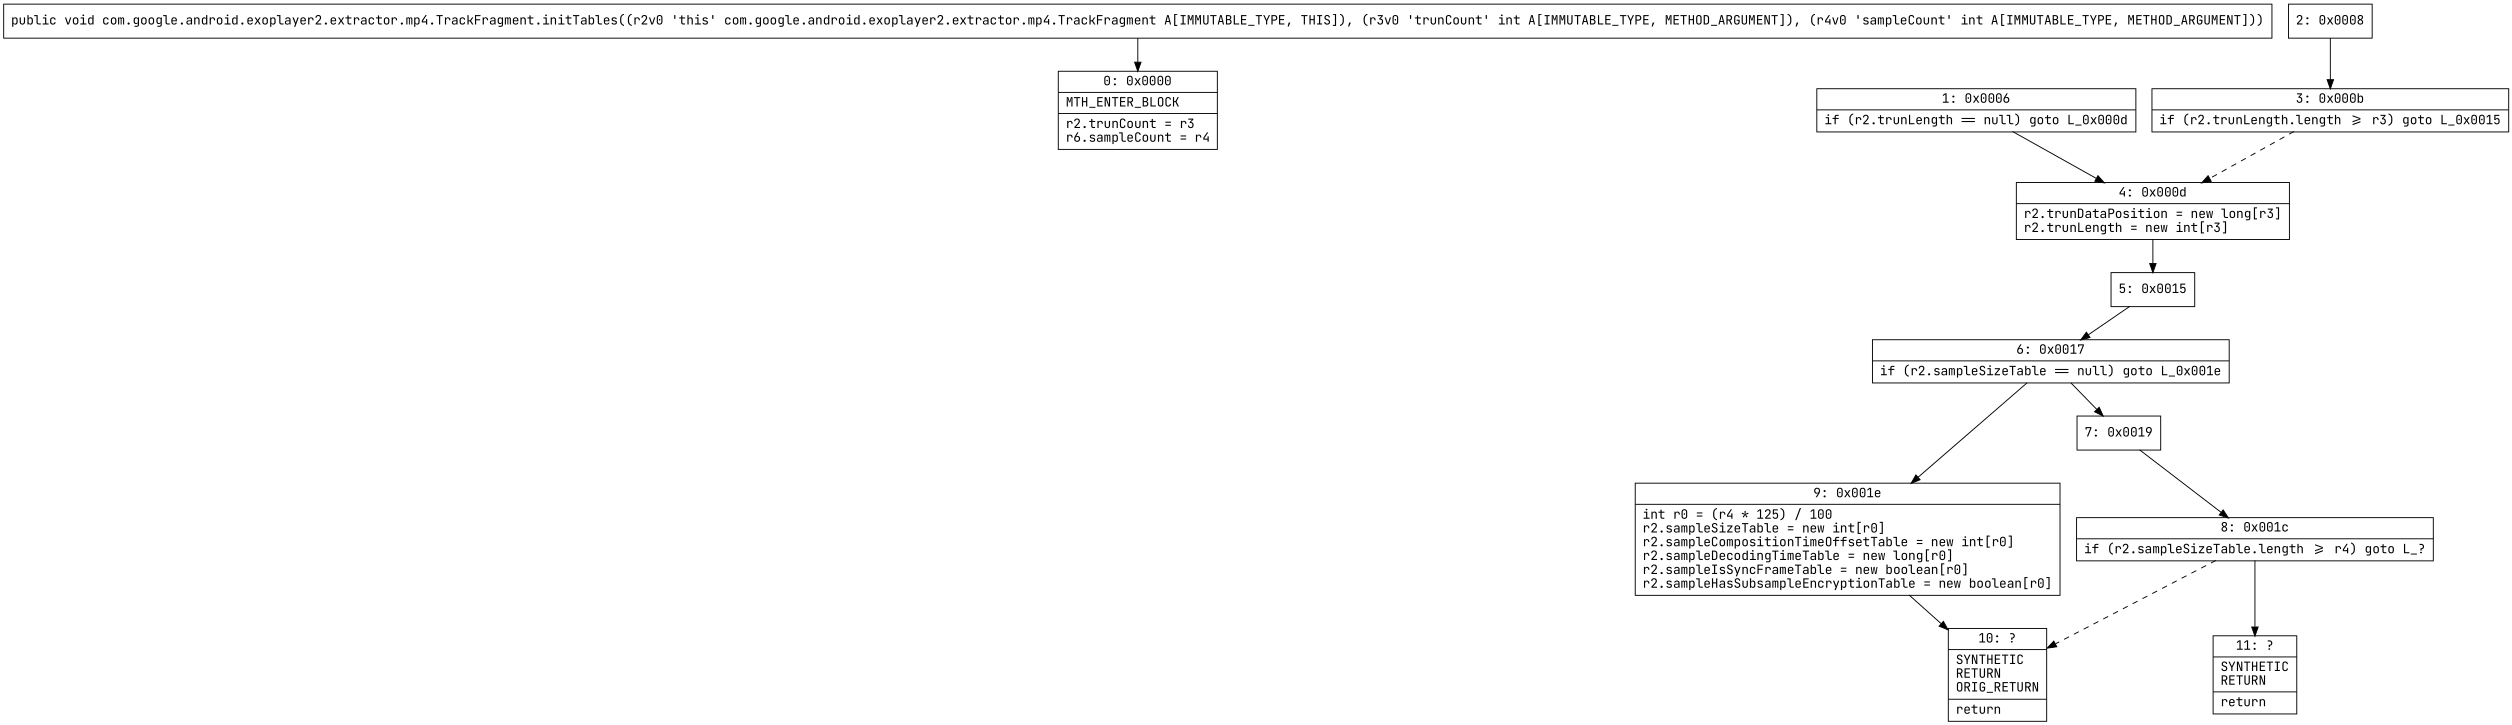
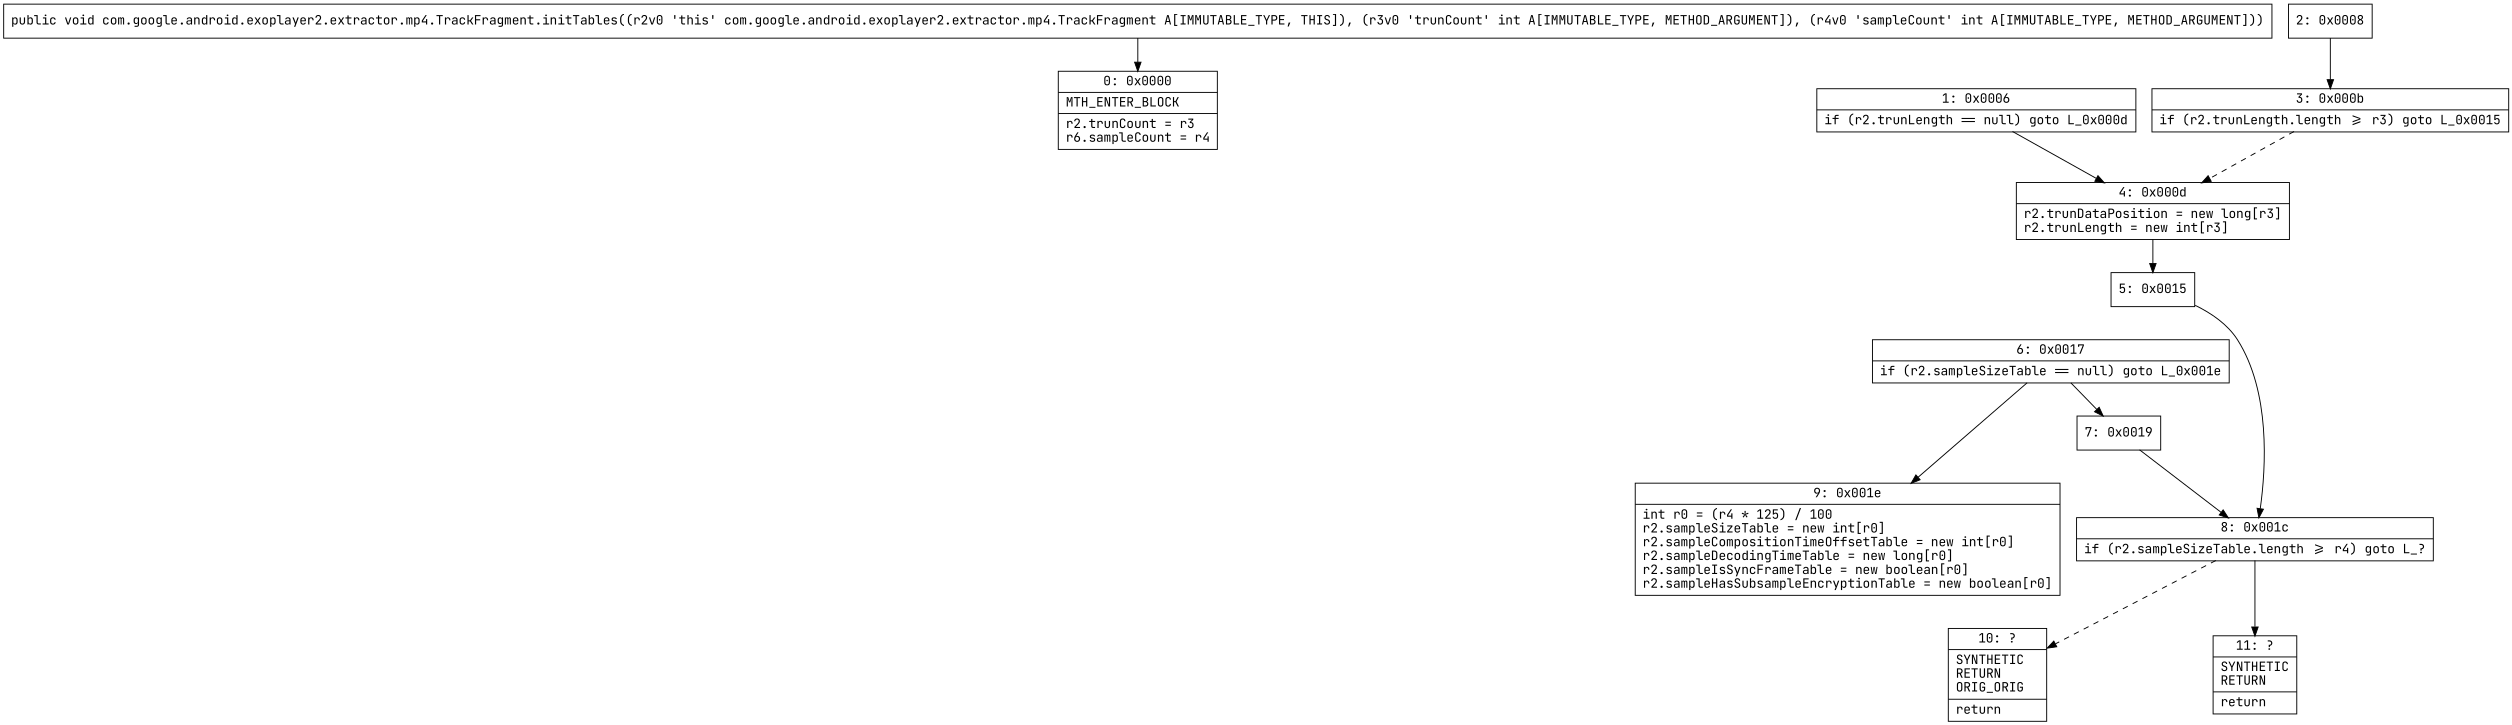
(2109, 321) -> (2258, 395)
(1925, 609) -> none
(1997, 688) -> (1990, 688)
